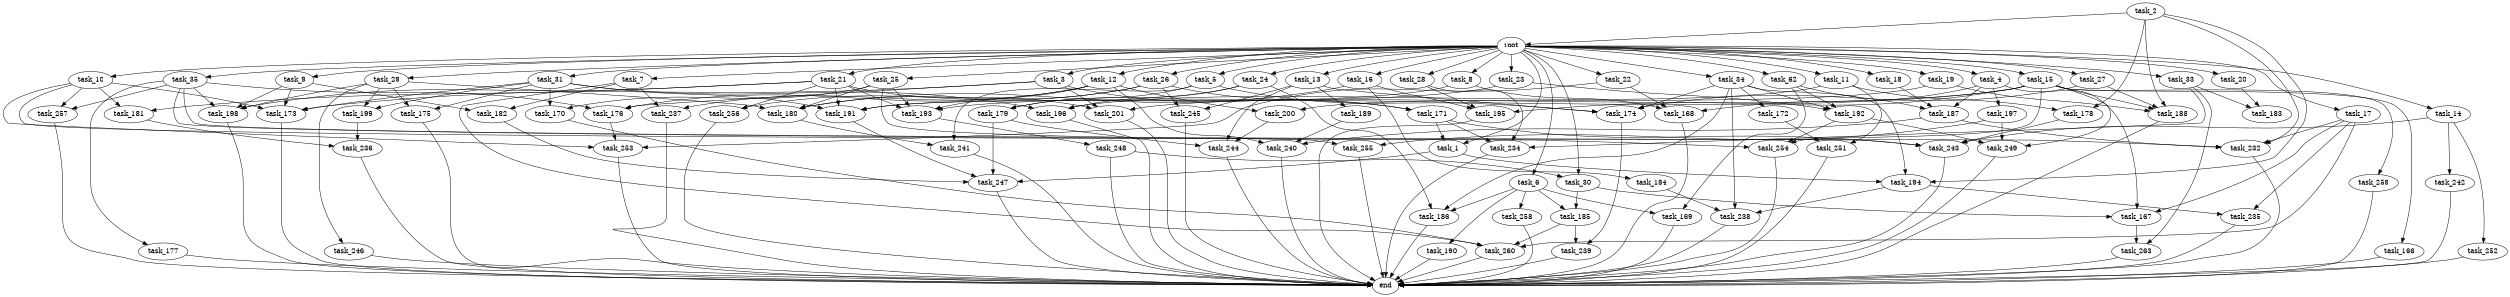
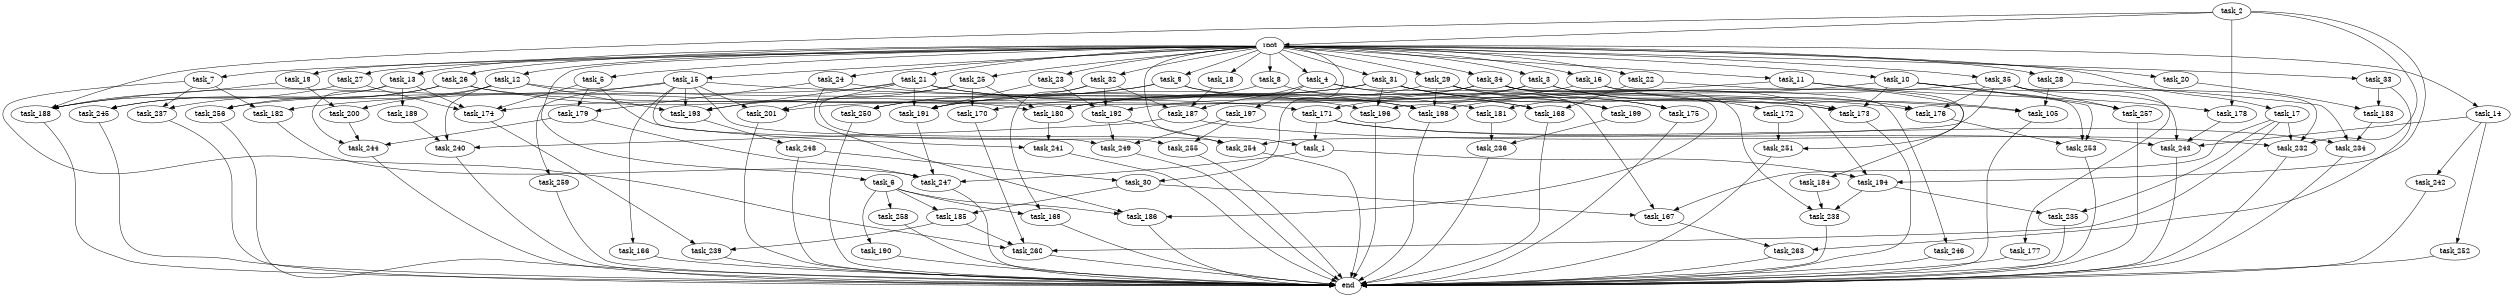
(1784, 80) -> (1103, 80)
none -> (856, 114)
(1490, 114) -> (2043, 114)
(1888, 135) -> (2365, 131)
